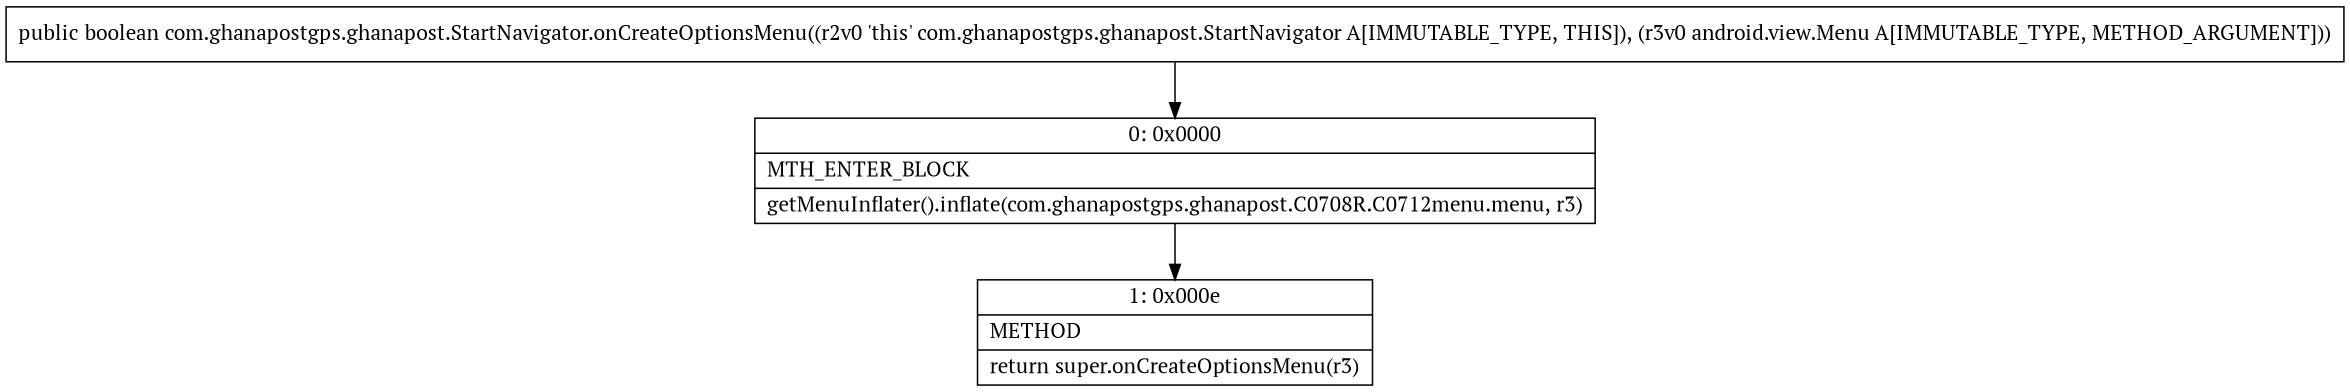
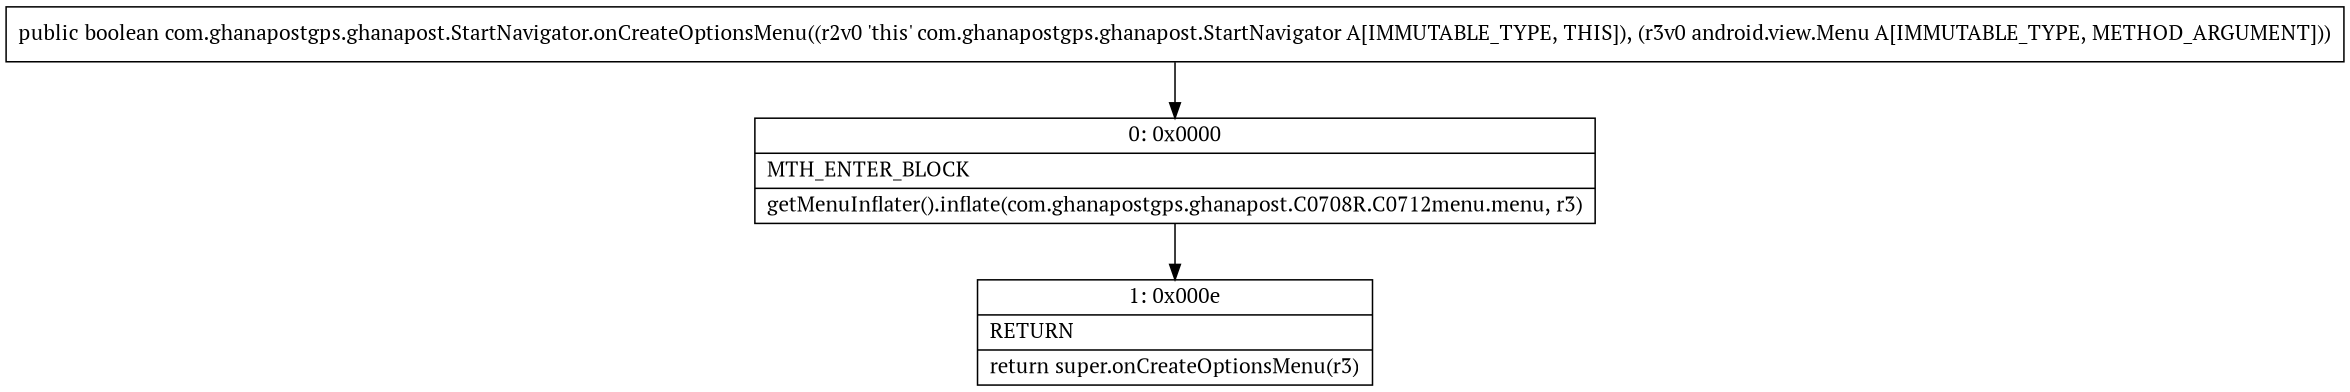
(1036, 332) -> (1032, 332)
